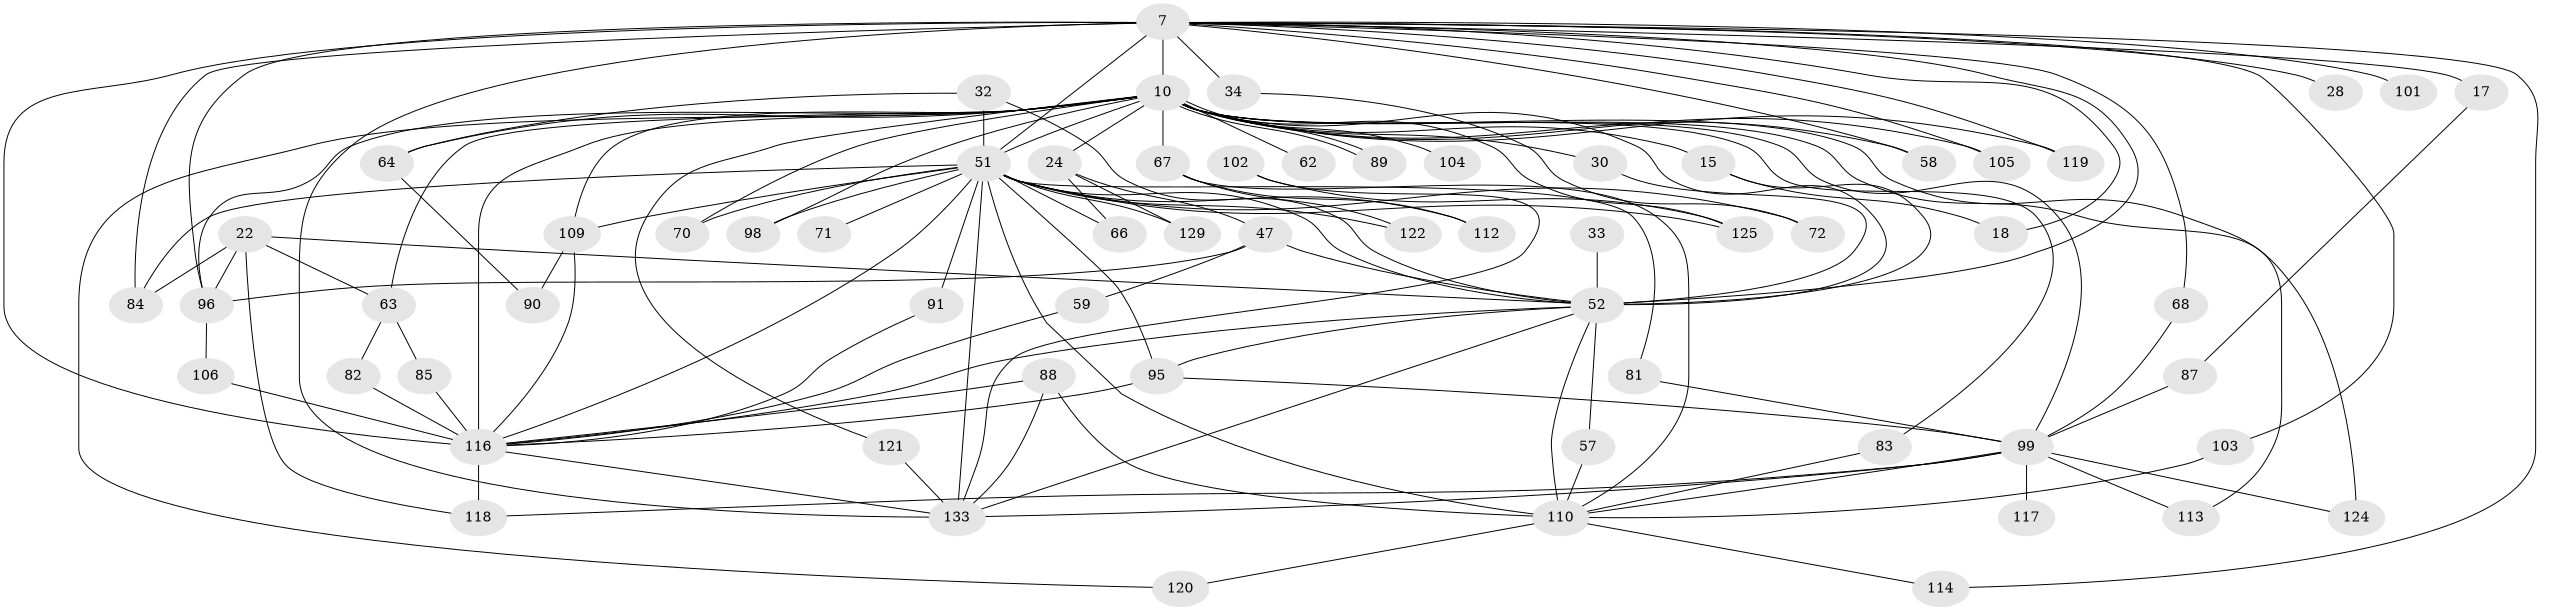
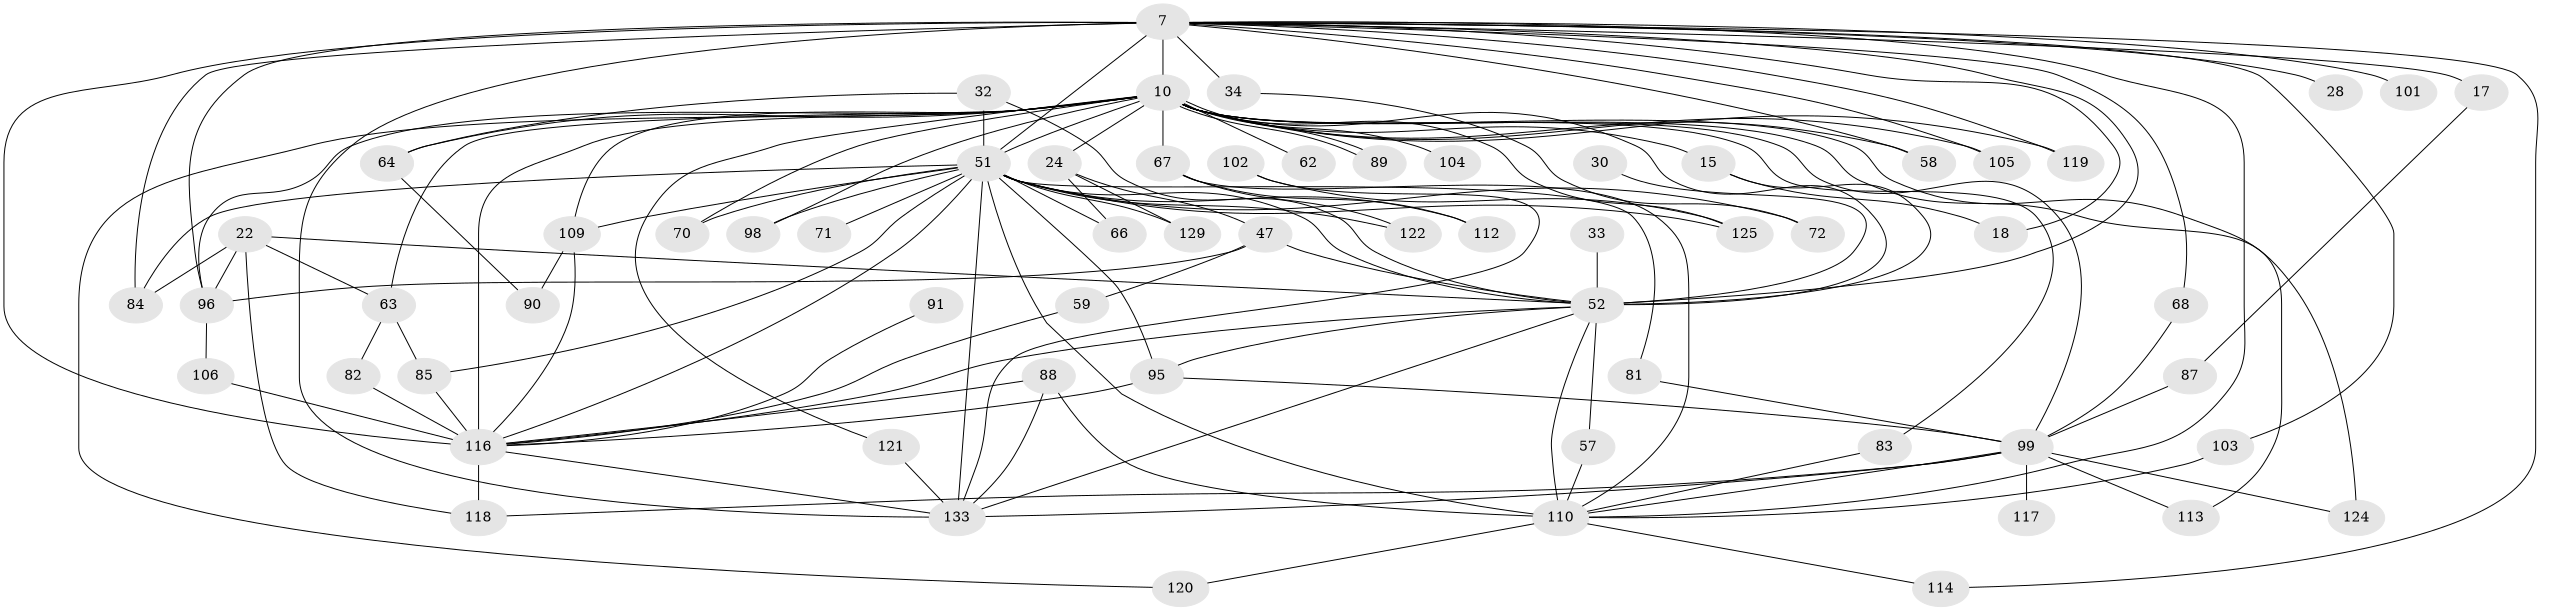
none -> (2182, 94)
(1378, 134) -> none
(960, 234) -> (722, 309)
